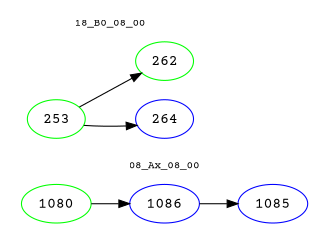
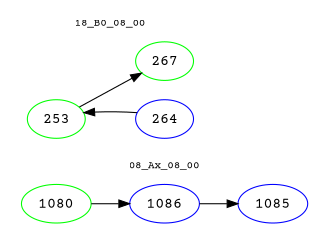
(165, 61) -> (165, 61)
(105, 126) -> (116, 112)
